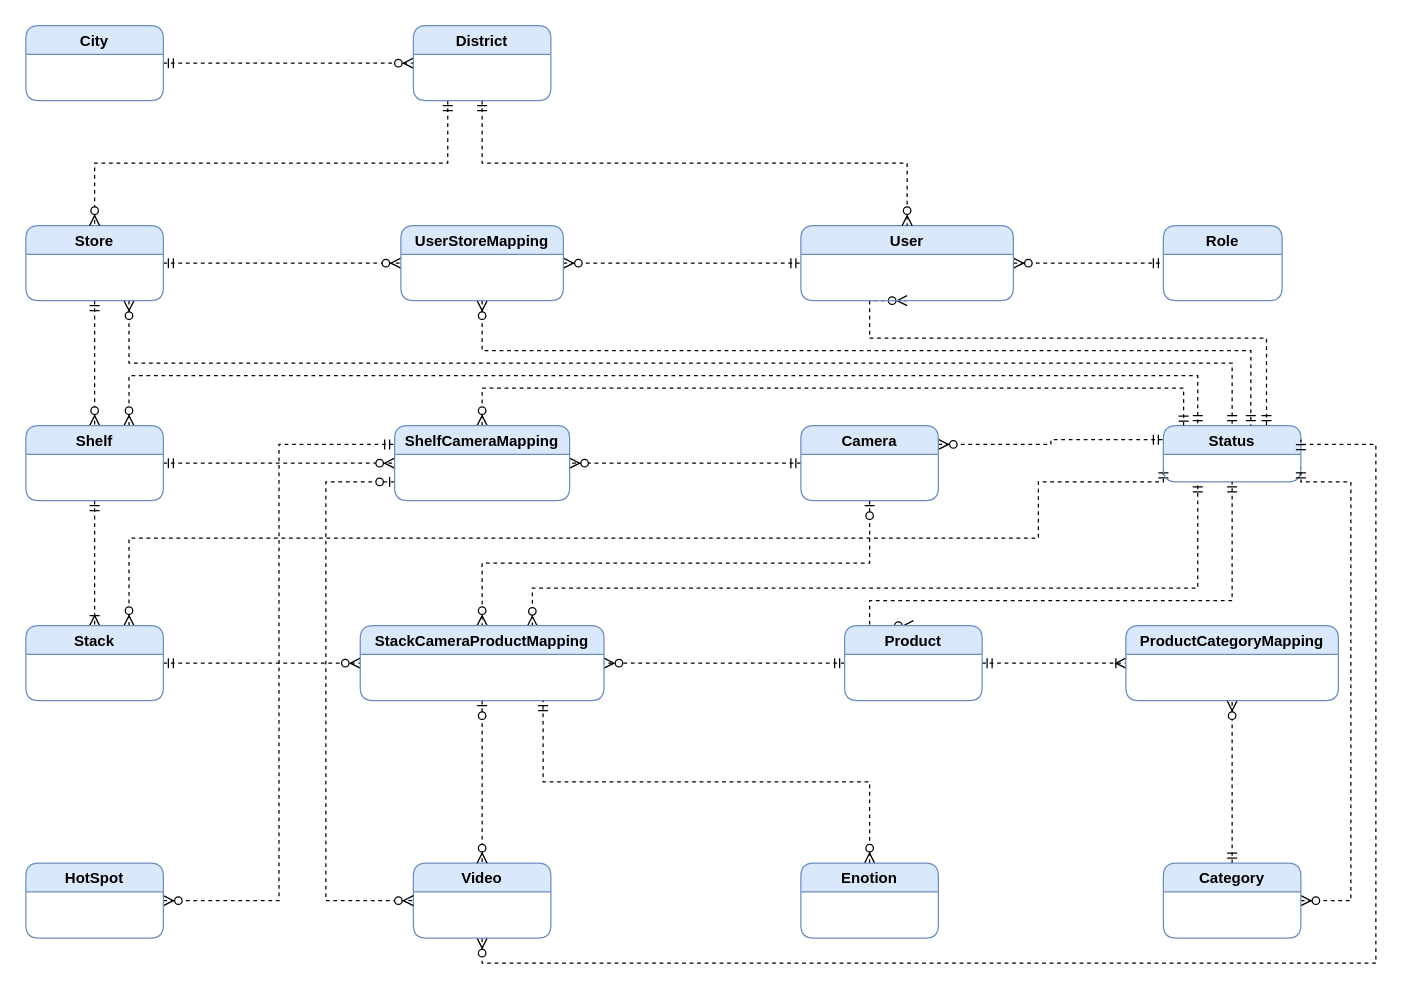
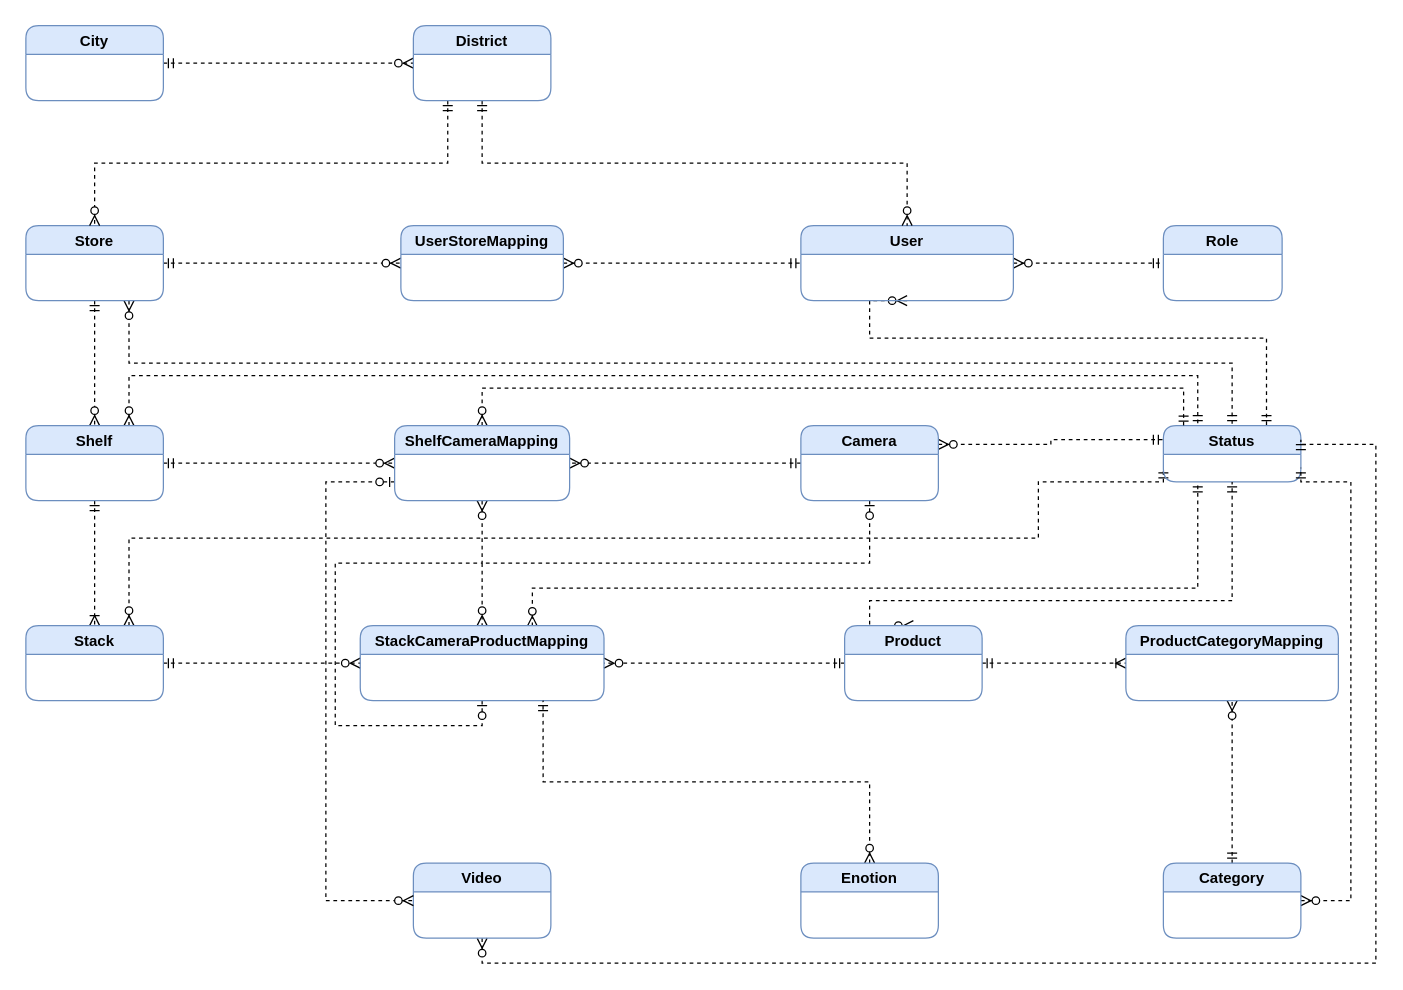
(879, 351) -> none
(279, 671) -> none
(482, 793) -> (335, 615)
(94, 901) -> none
